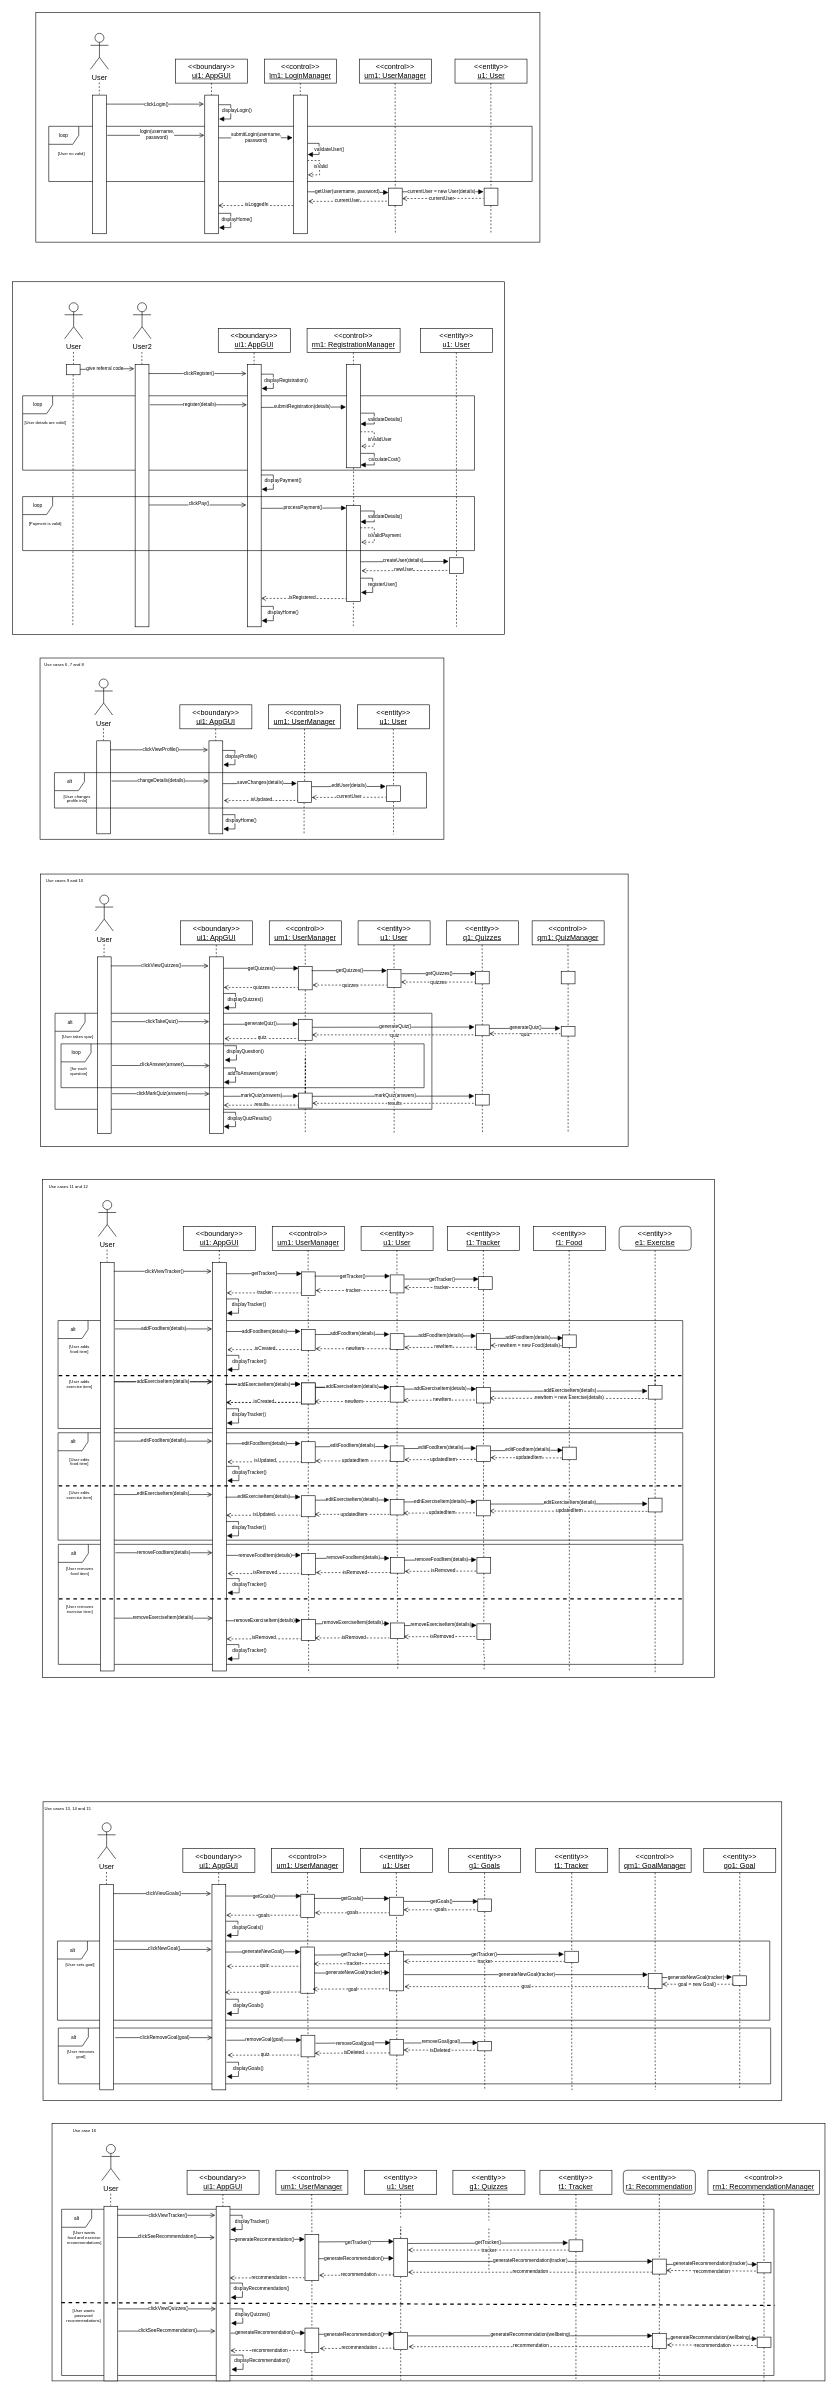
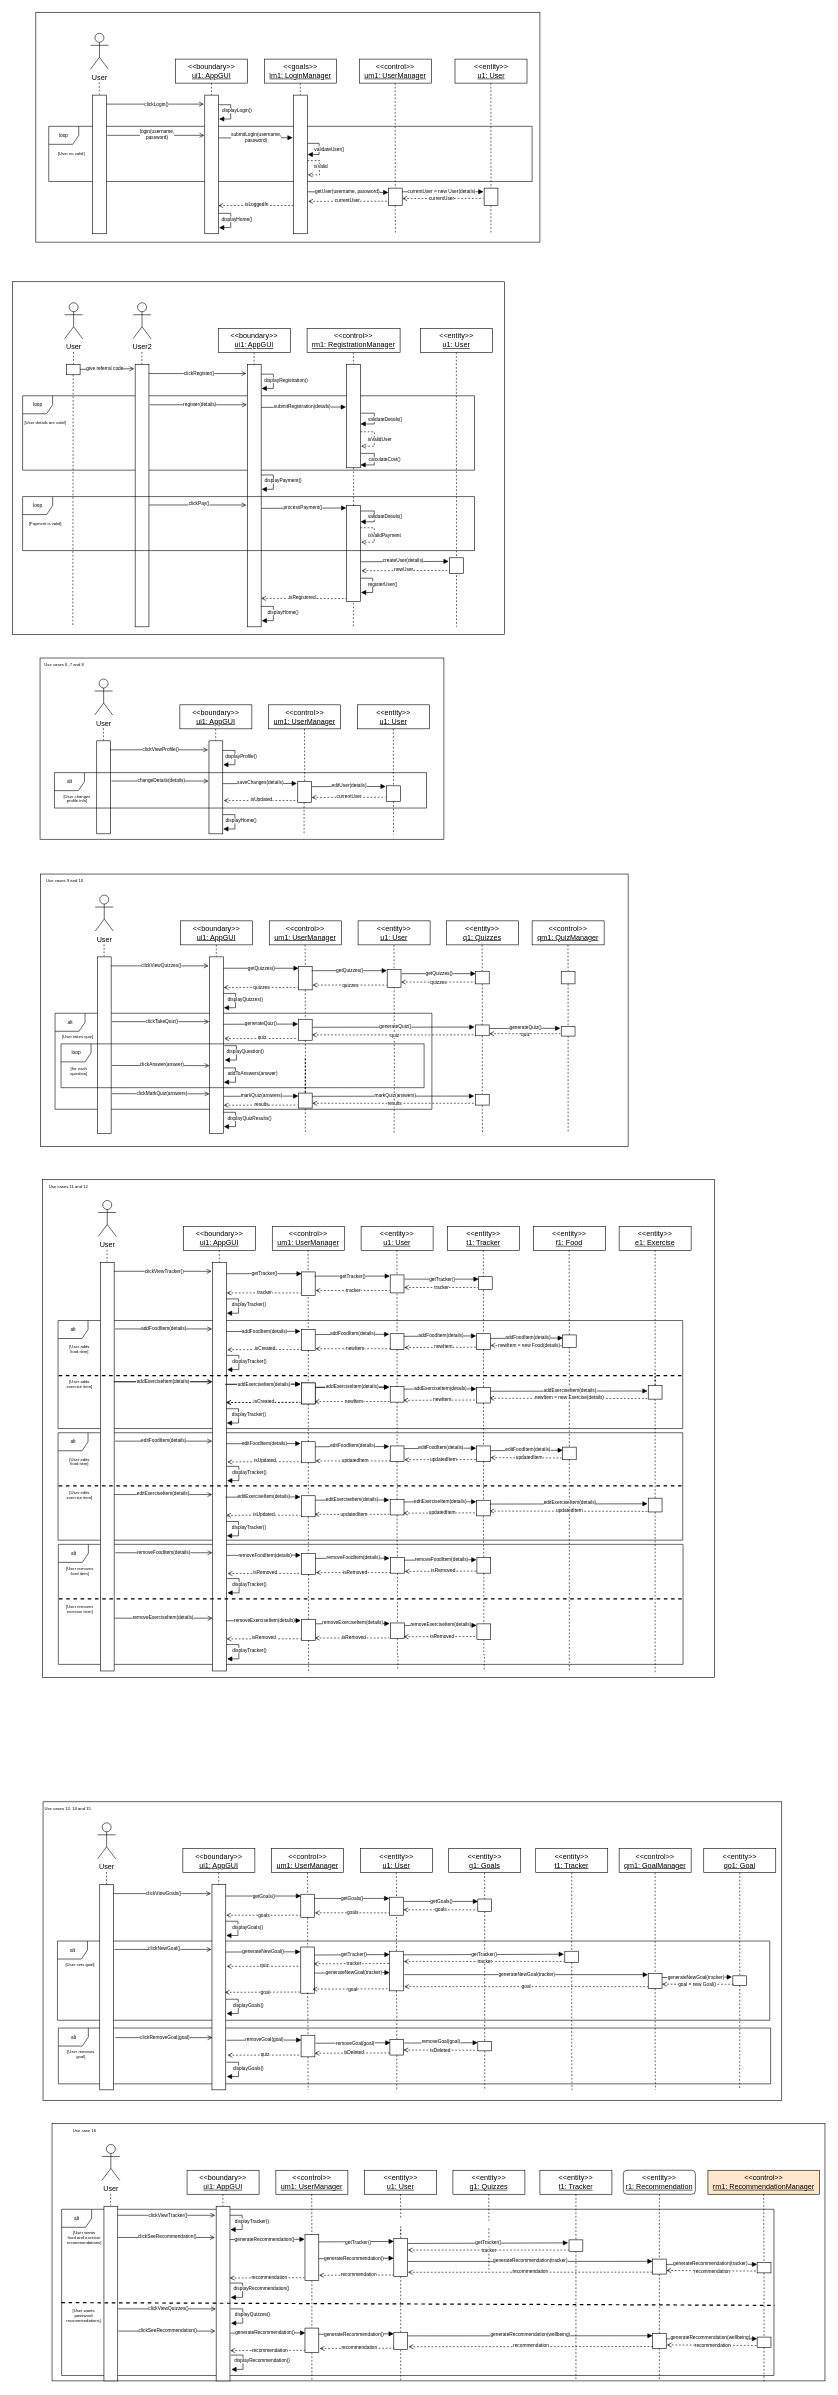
(300, 71) -> (300, 71)
(655, 1238) -> (655, 1238)
(764, 2182) -> (764, 2182)
